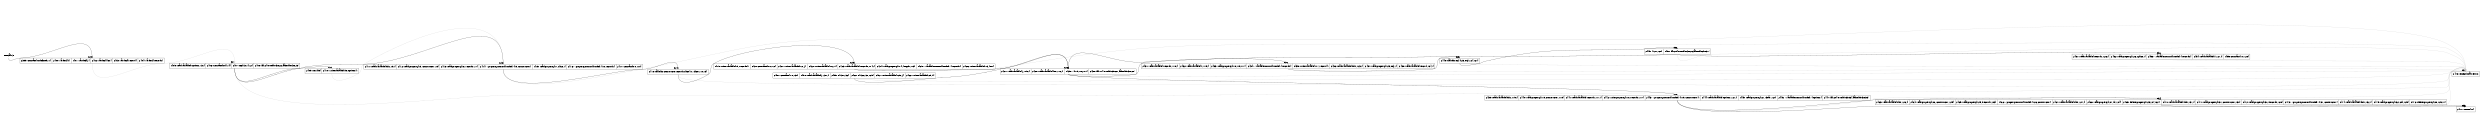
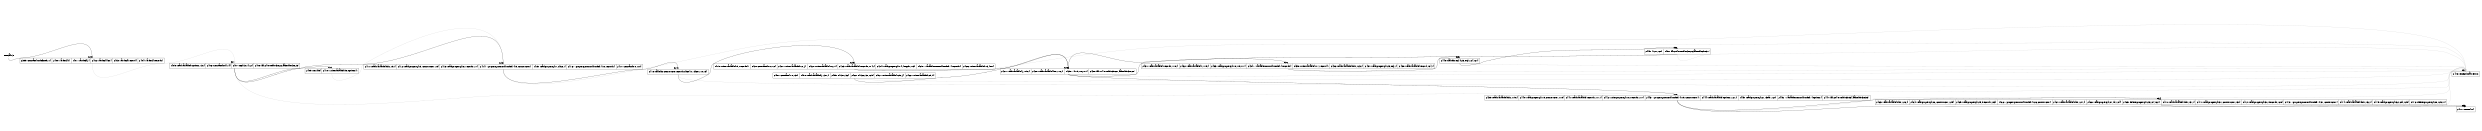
(2161, 57) -> none
